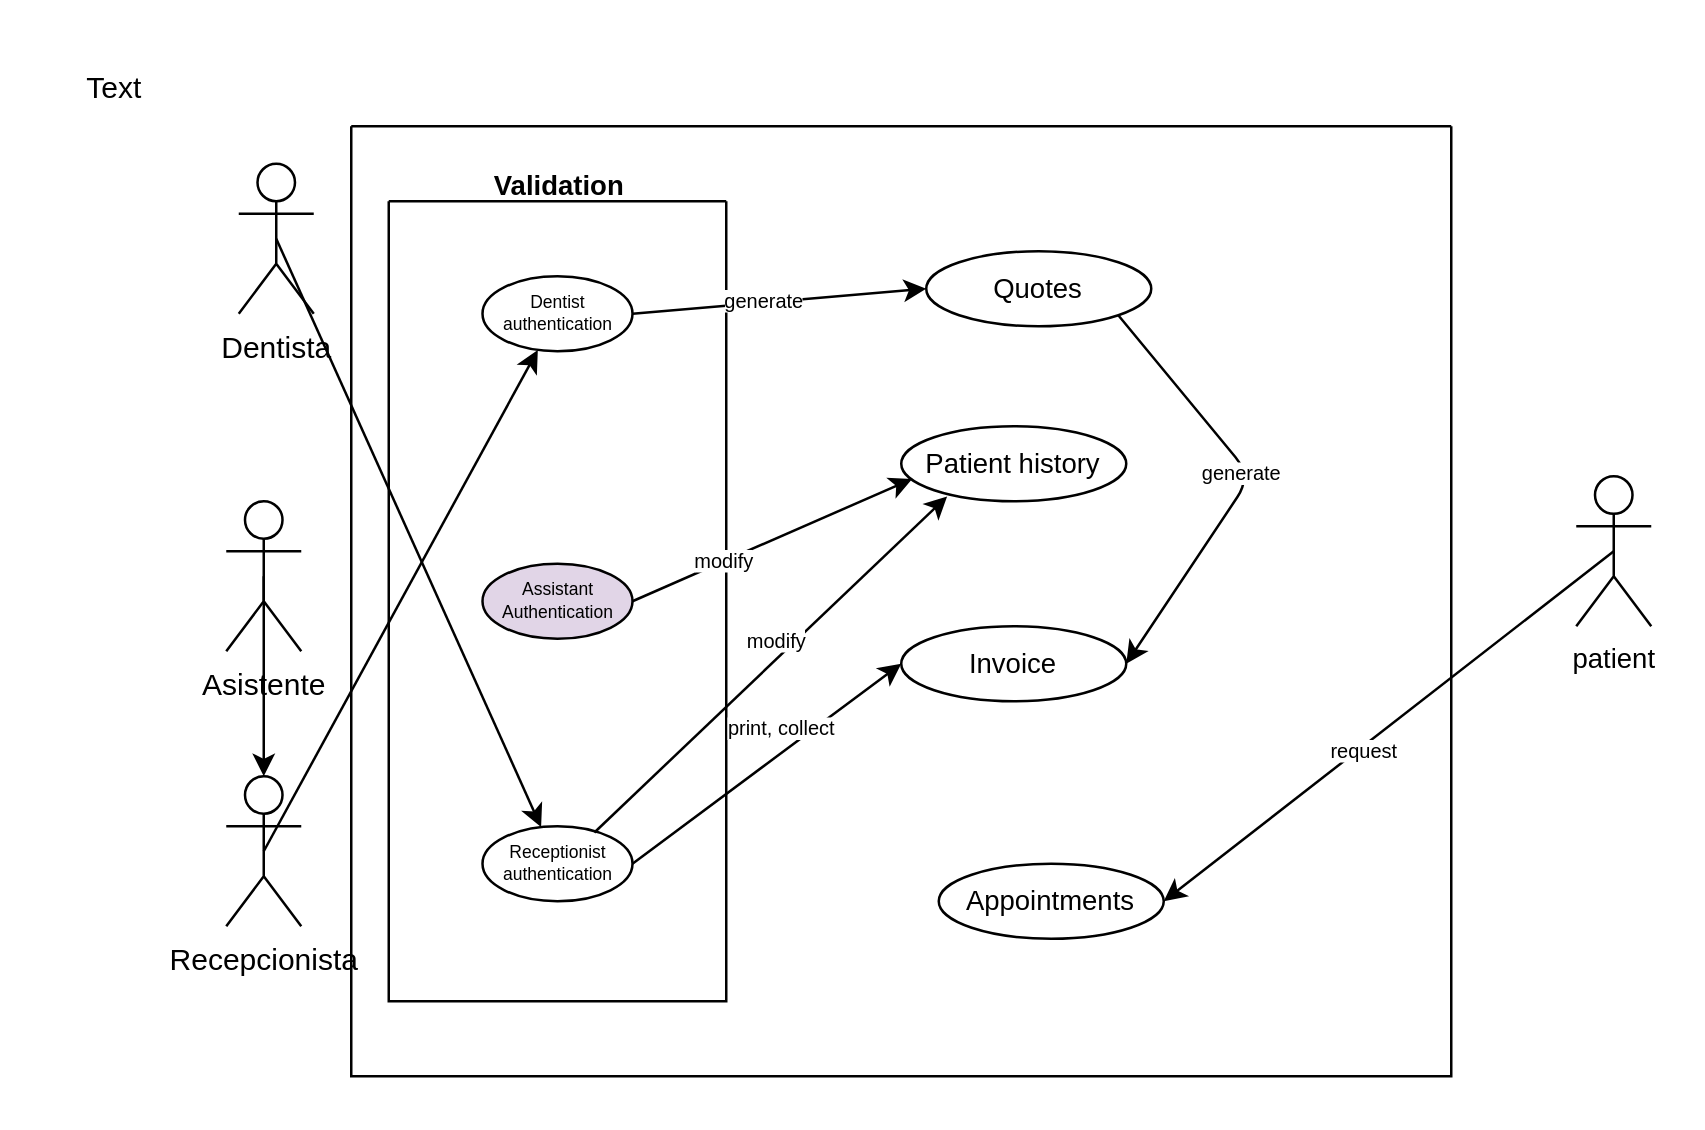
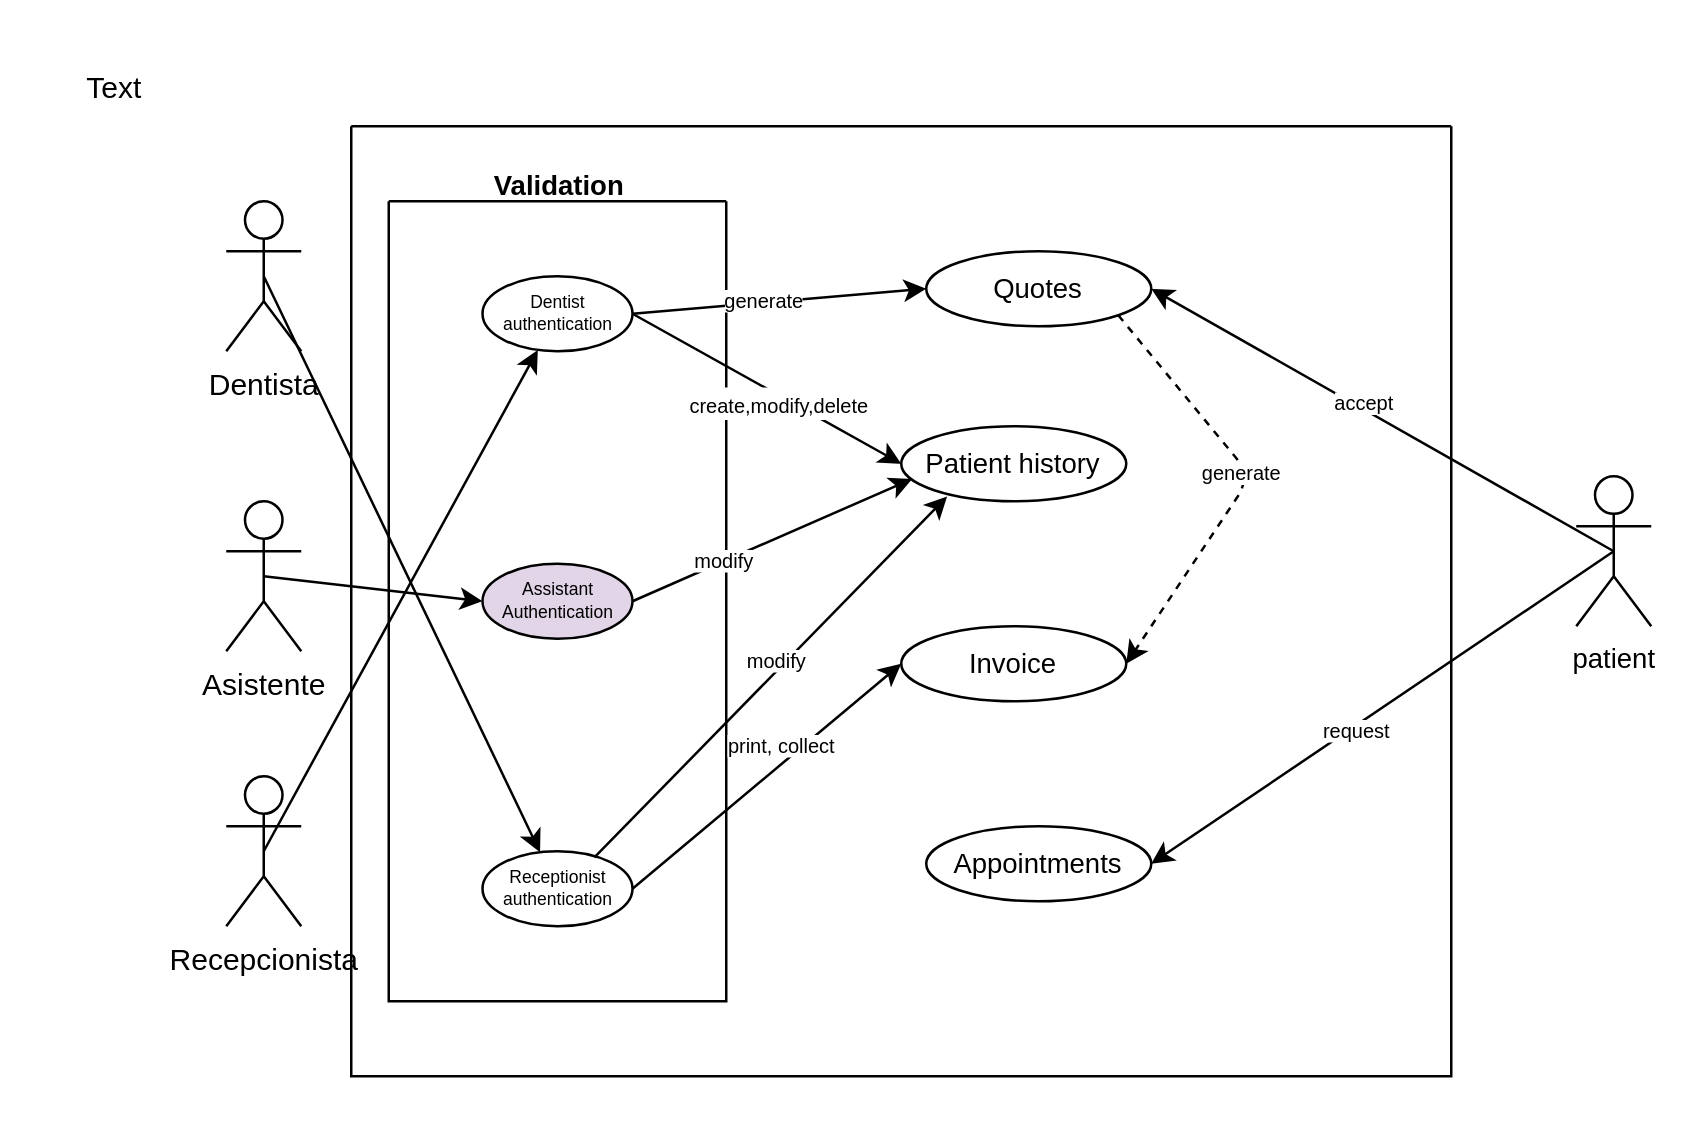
(276, 239) -> (264, 276)
none -> (1306, 377)
none -> (836, 427)
(1191, 567) -> (1191, 567)
(264, 684) -> (315, 582)
(558, 864) -> (558, 889)
(1051, 901) -> (1039, 864)
